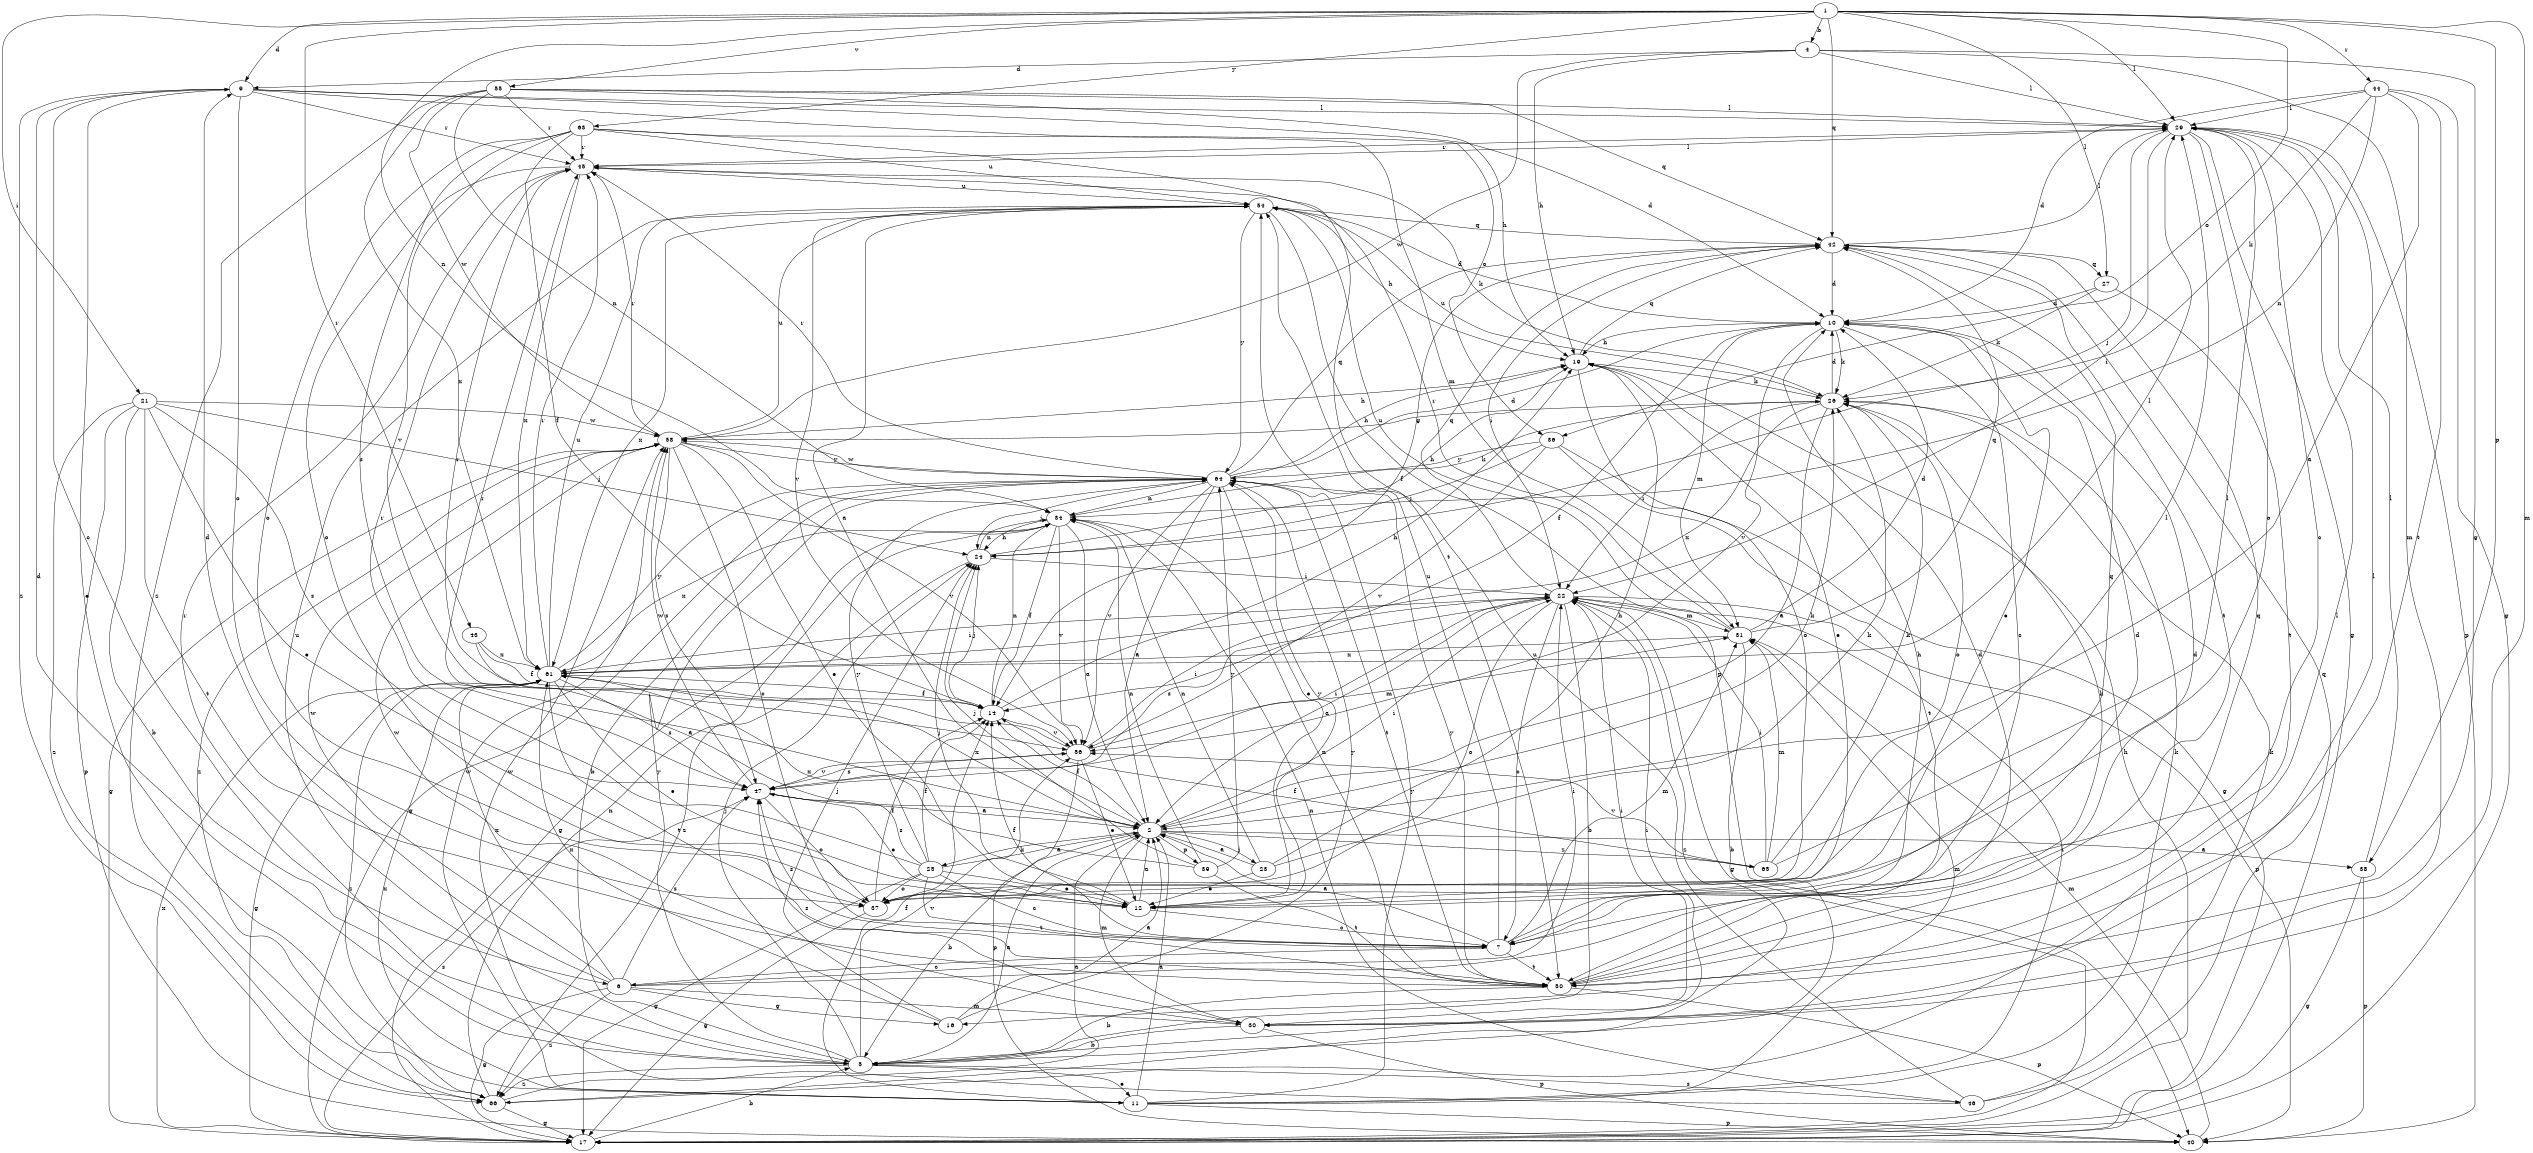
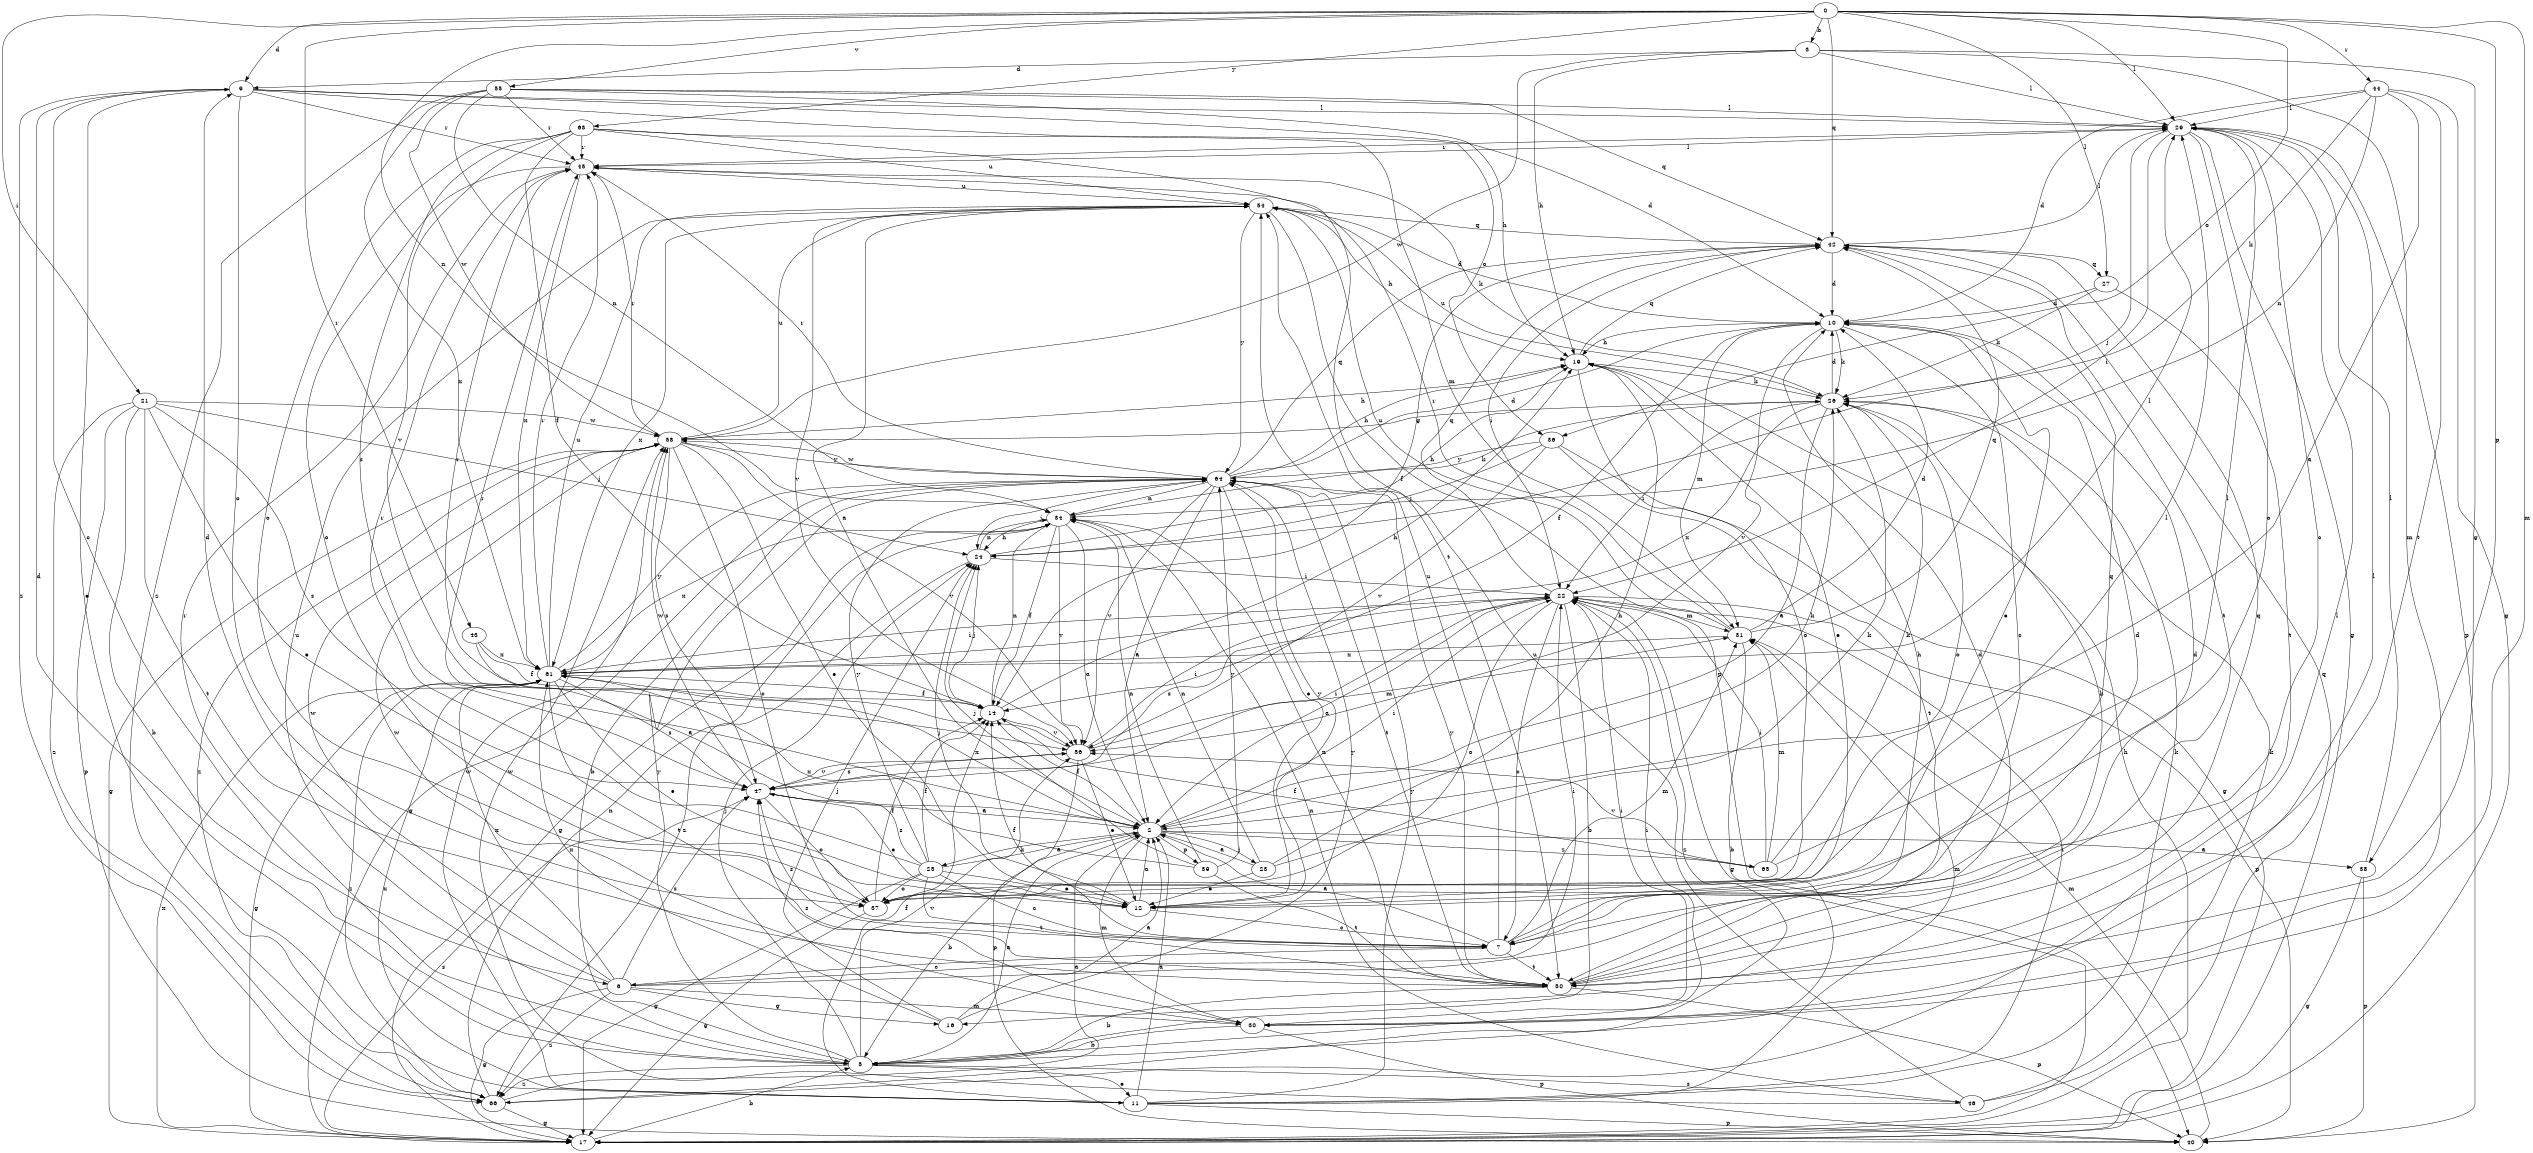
(1826, 11) -> (1826, 11)
(1807, 50) -> (1807, 50)
